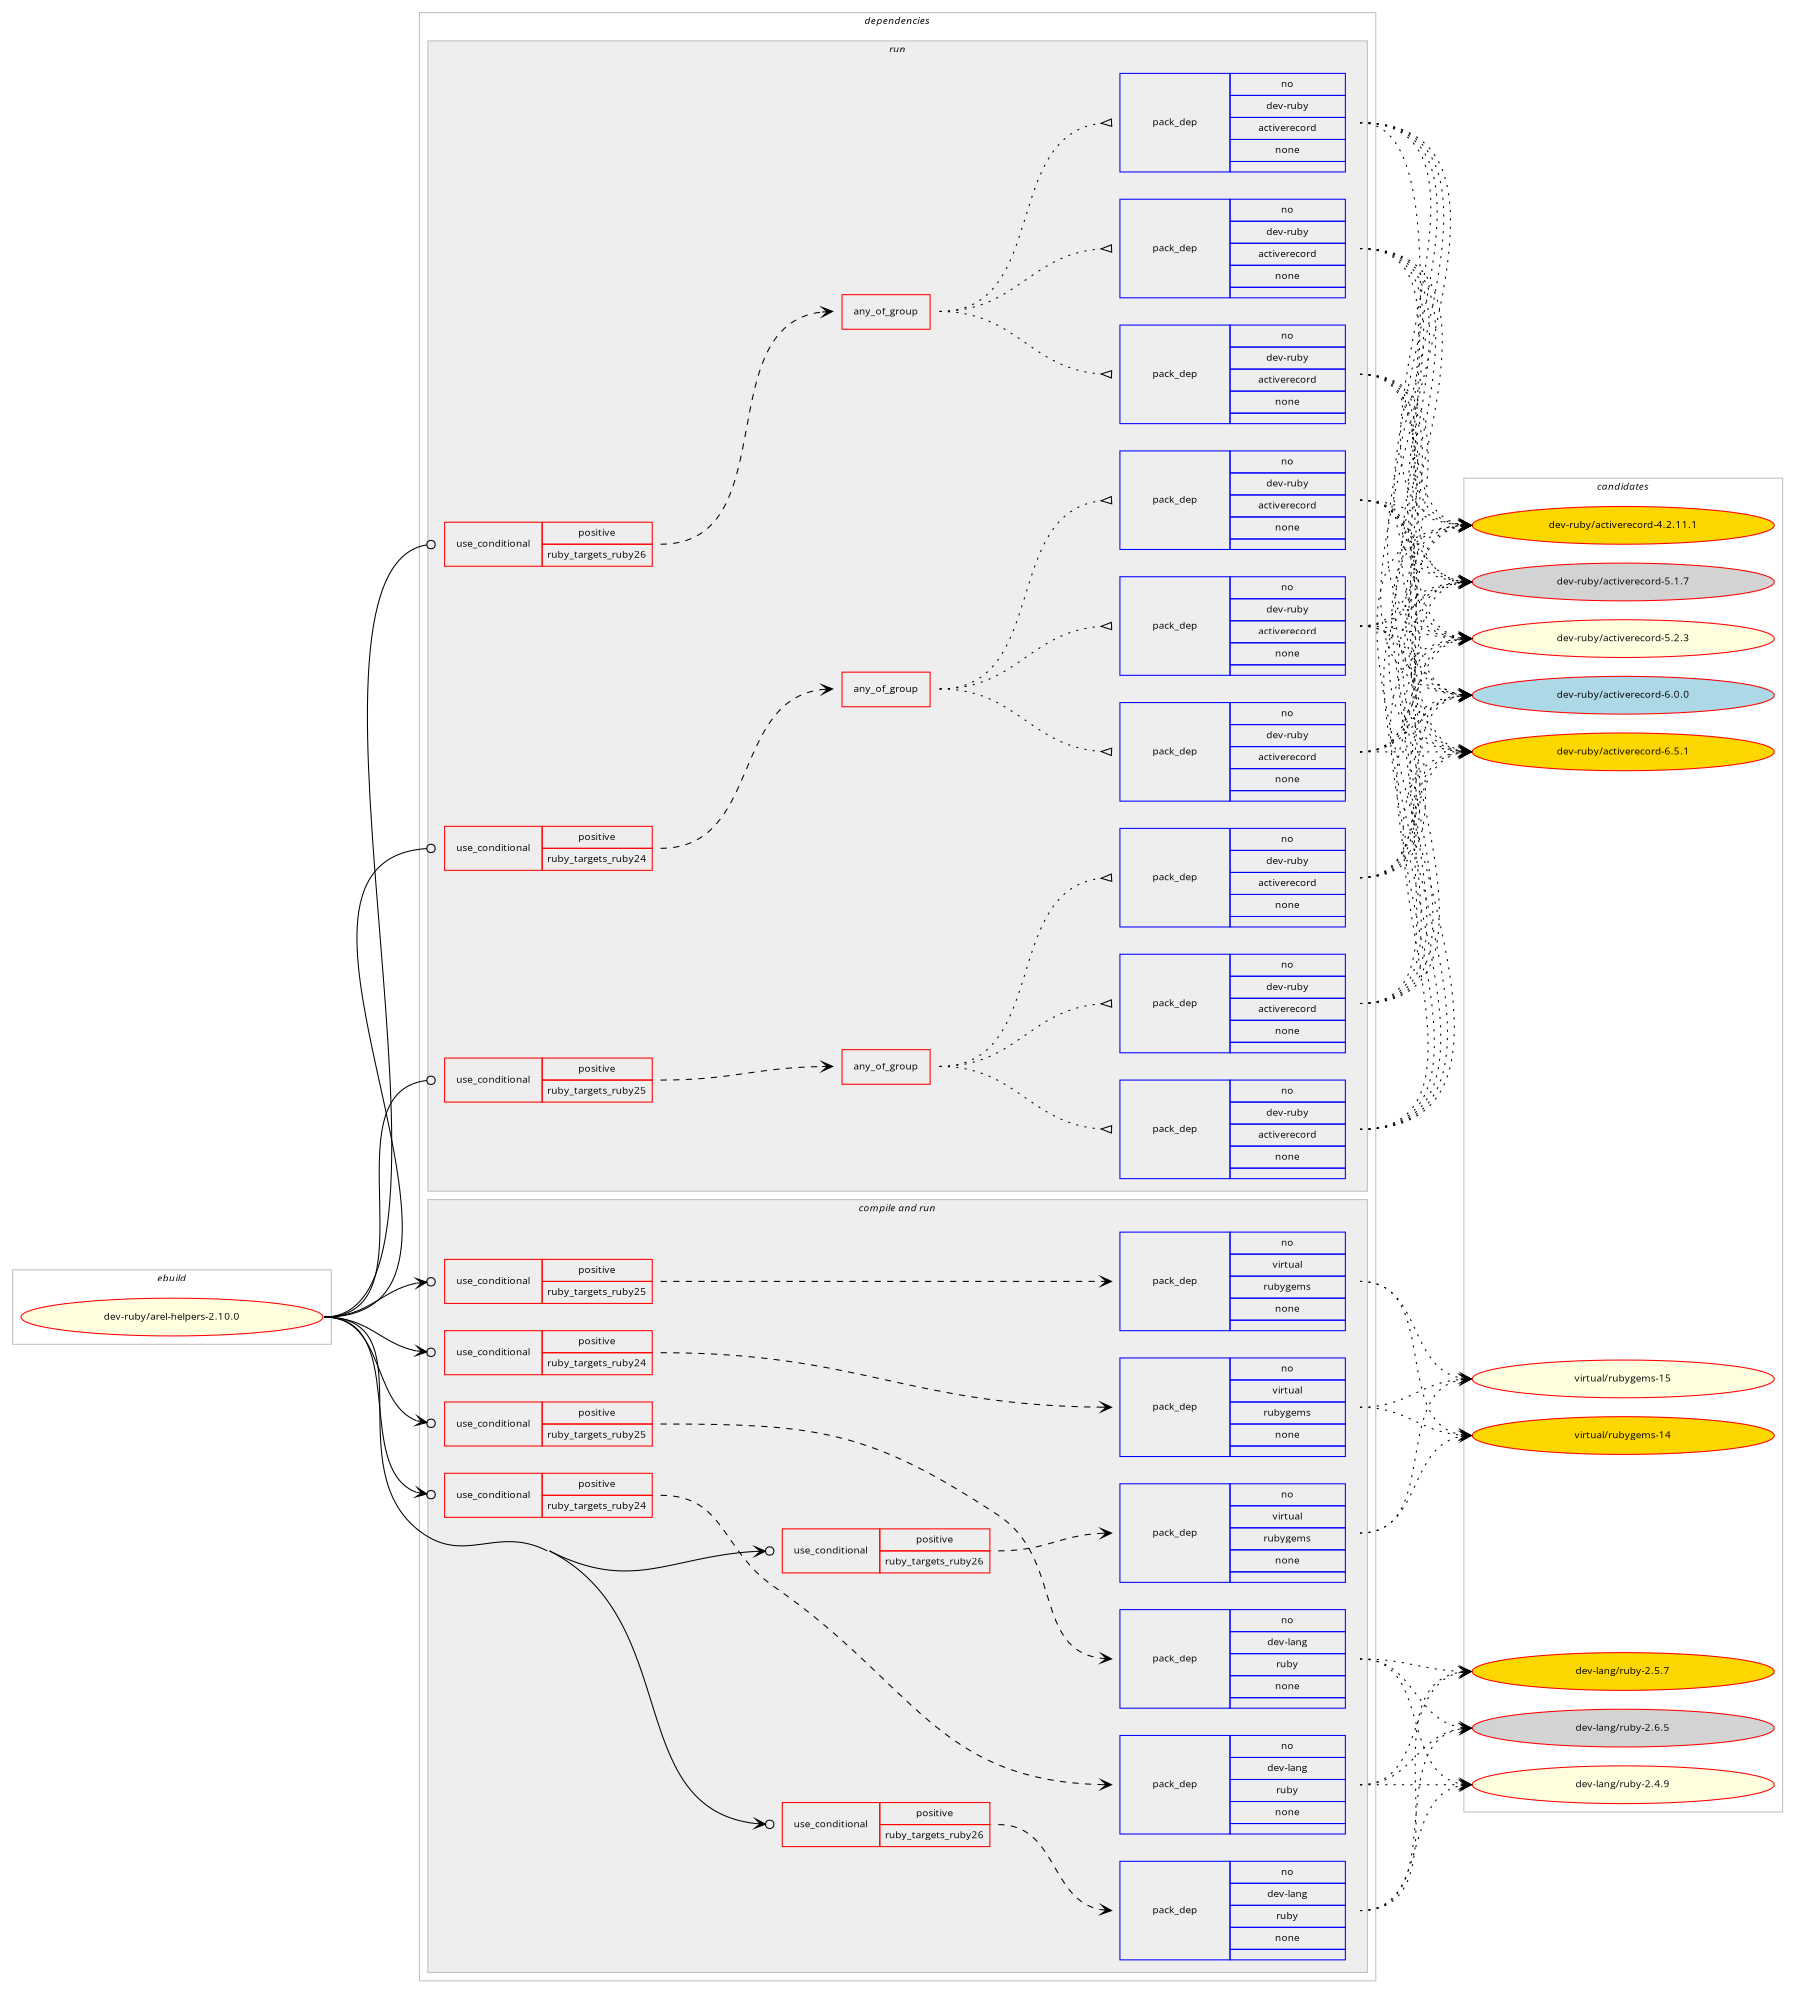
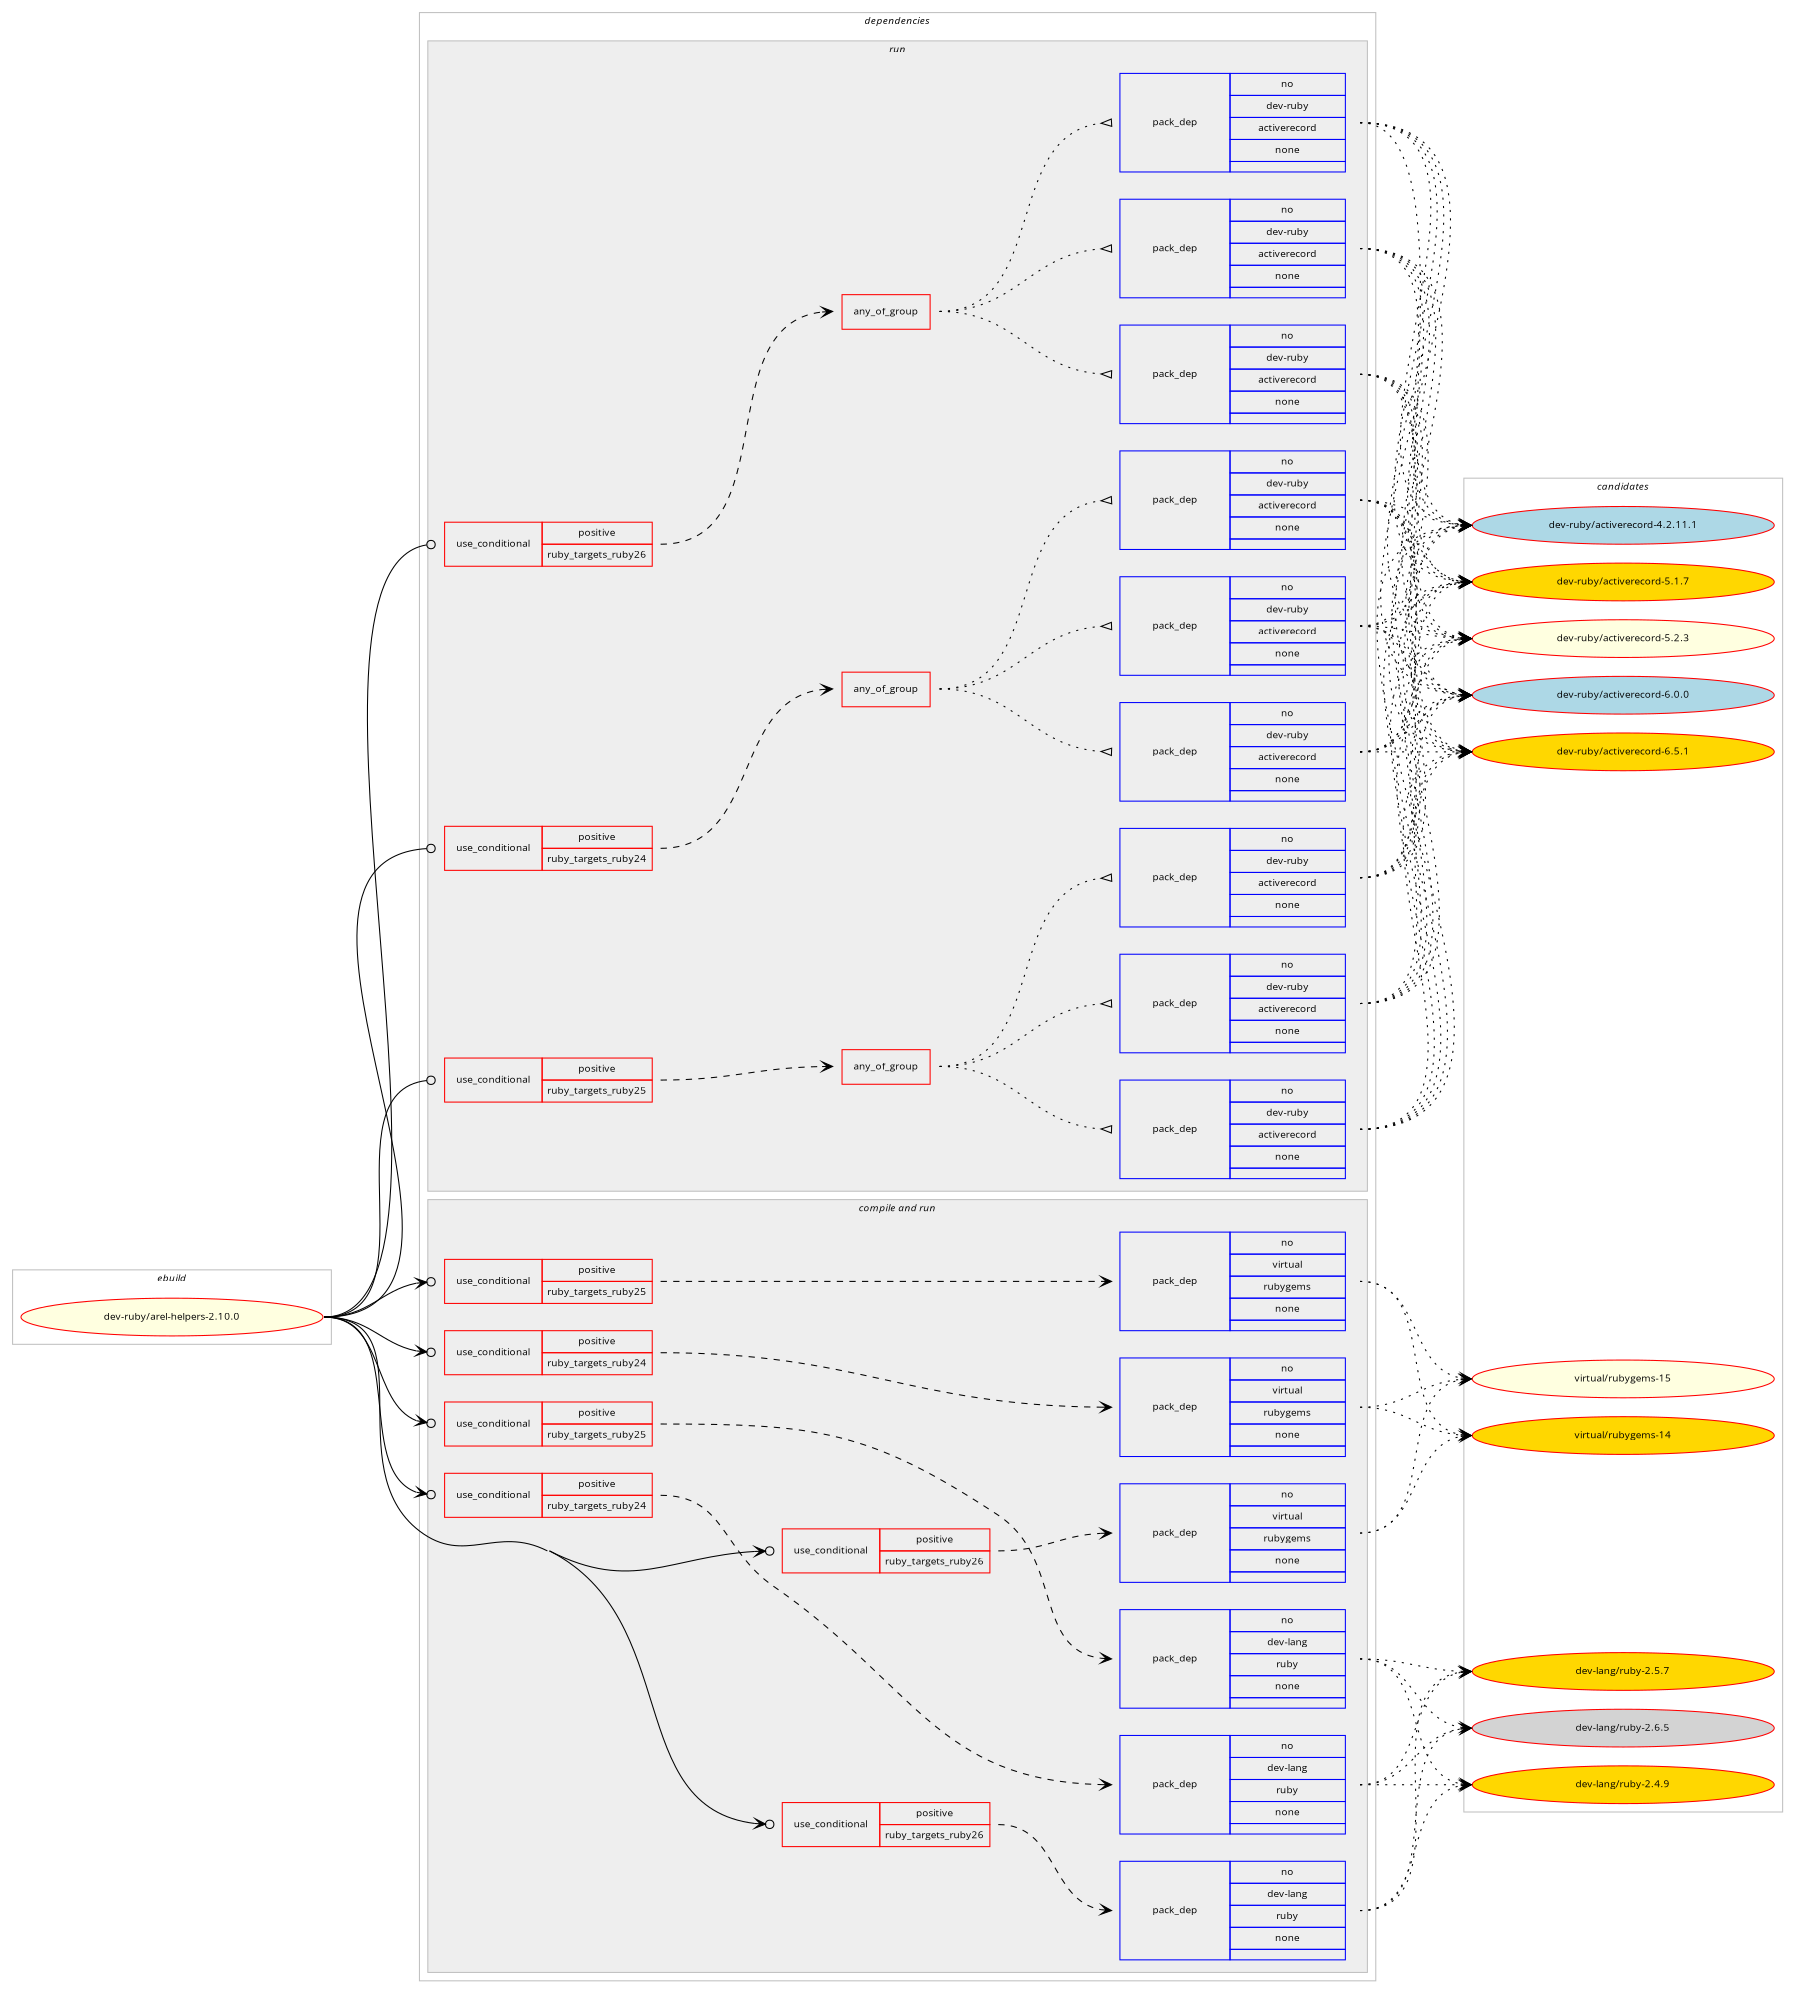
(1623, 525) -> (1623, 525)
(1623, 582) -> (1623, 582)
(1623, 1785) -> (1623, 1785)
